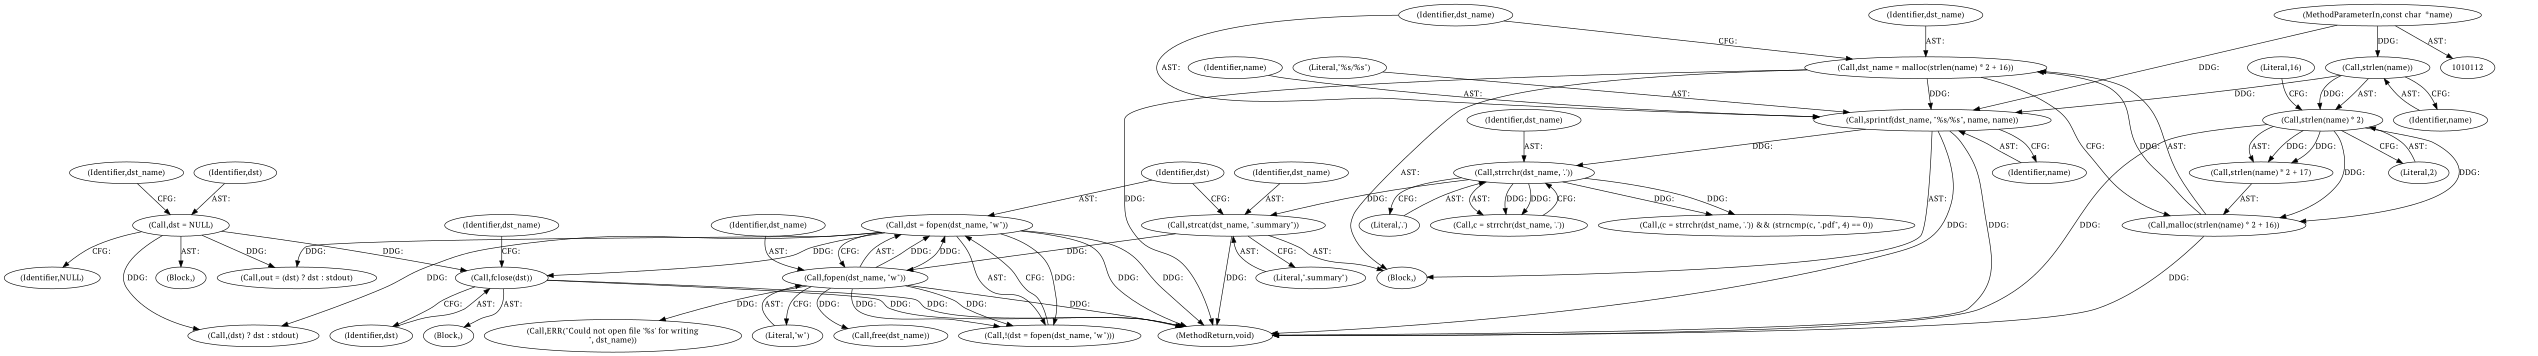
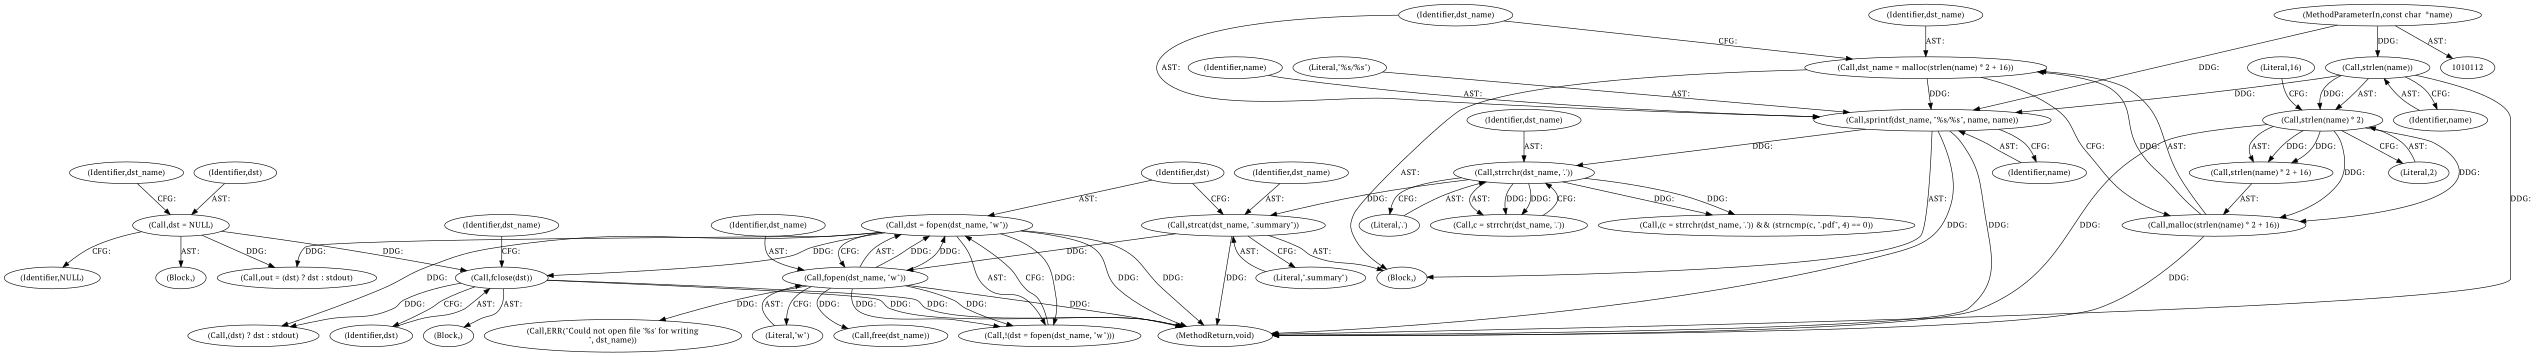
(1322, 87) -> (2029, 315)
(2261, 173) -> (2261, 173)
(129, 292) -> (381, 313)
